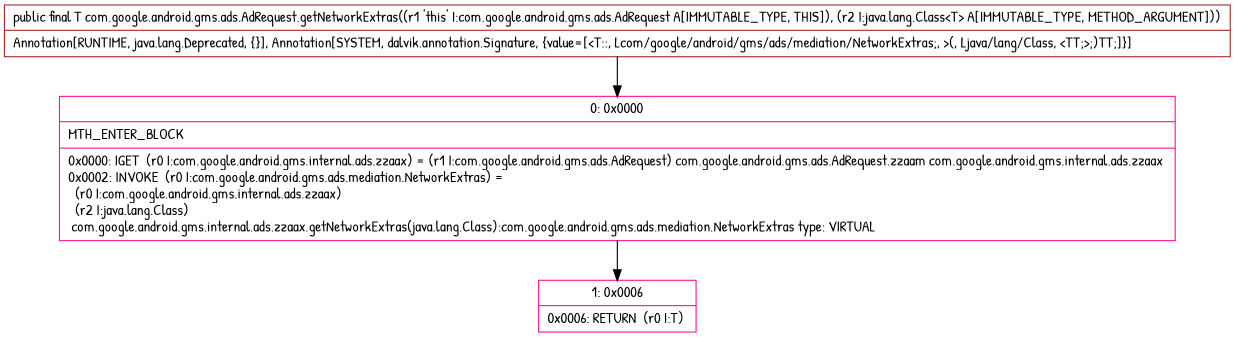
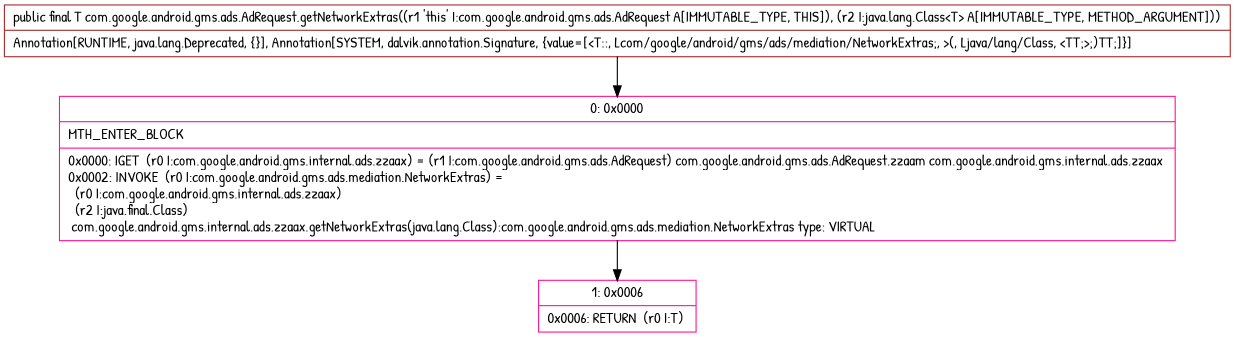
(129, 210) -> (128, 210)
